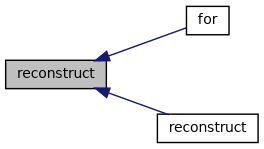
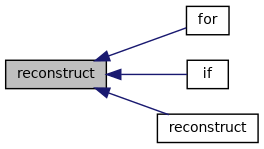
none -> (208, 74)
